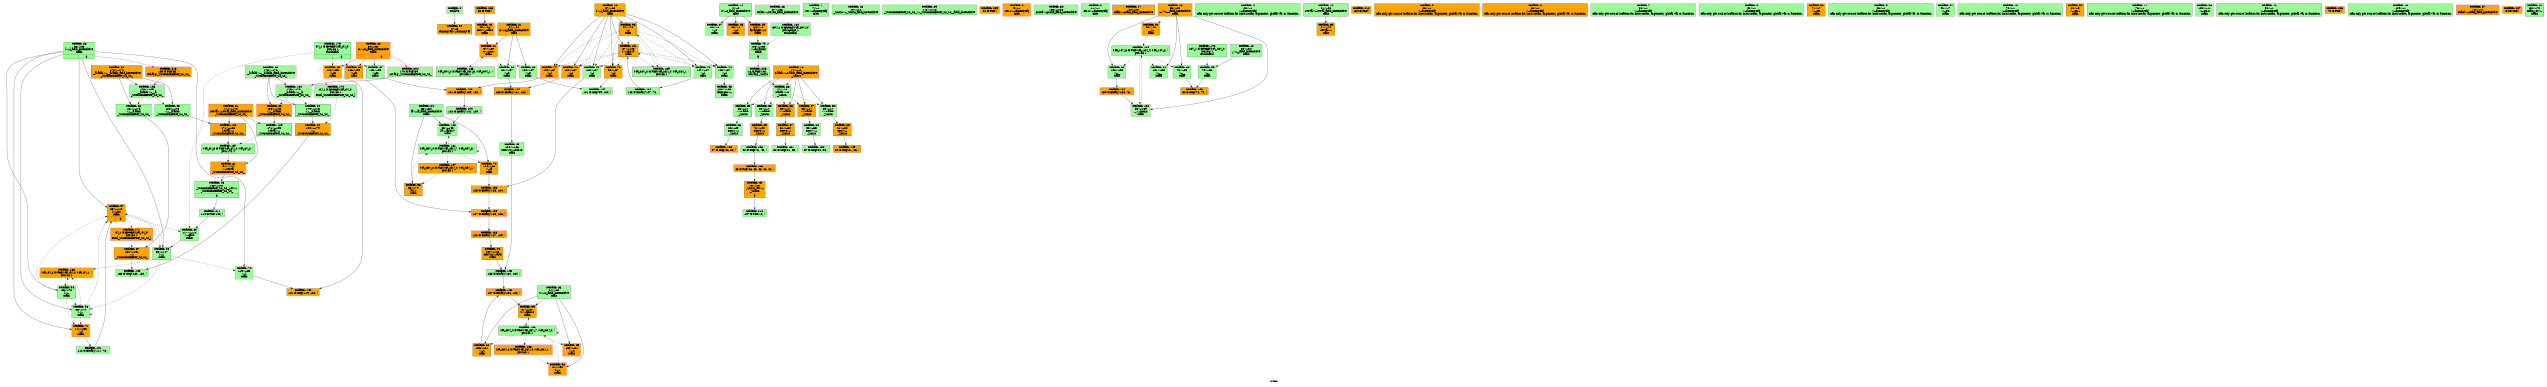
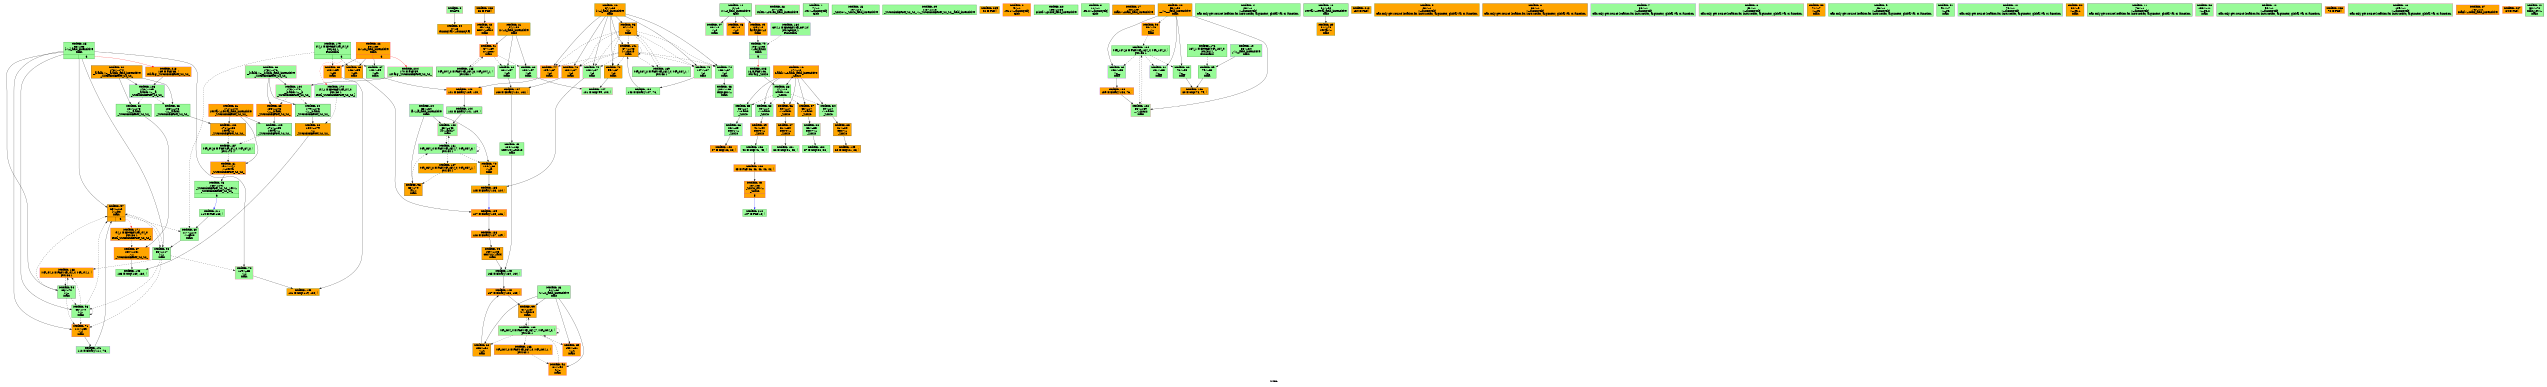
none -> (136, 302)
